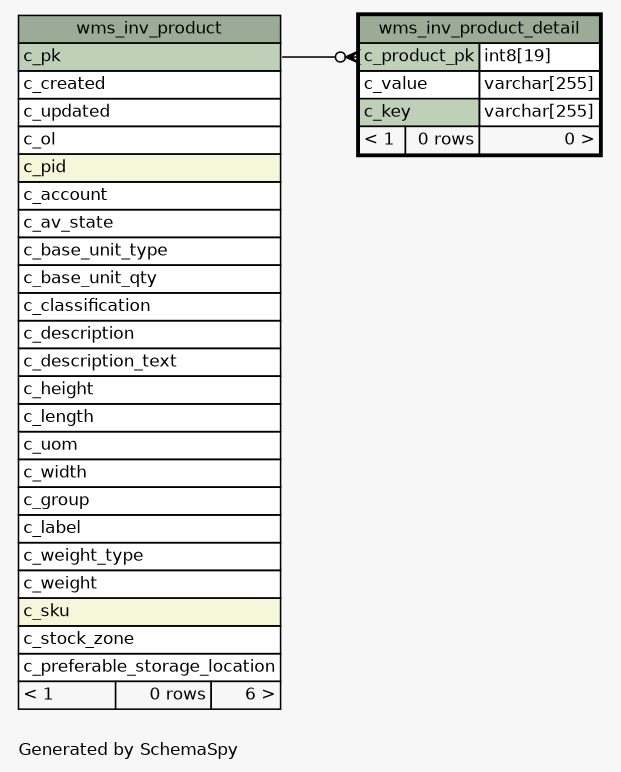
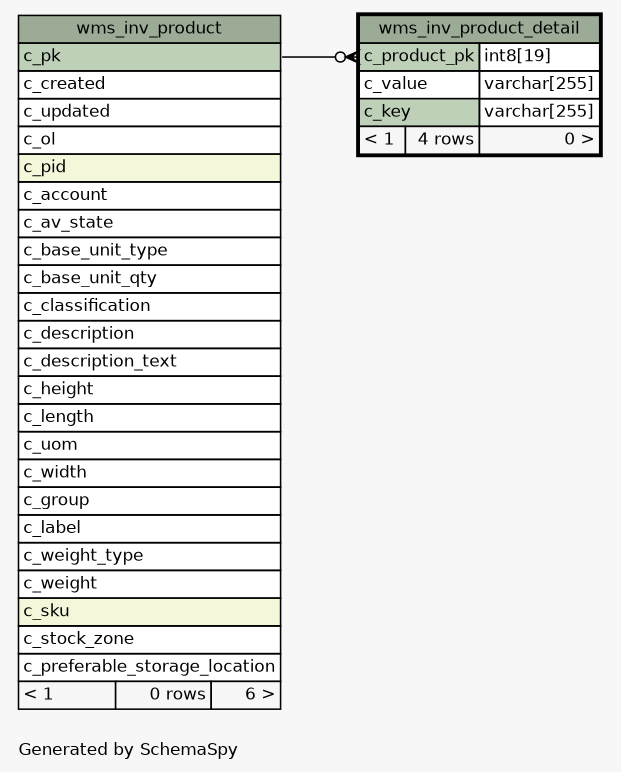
(446, 140) -> (446, 140)
